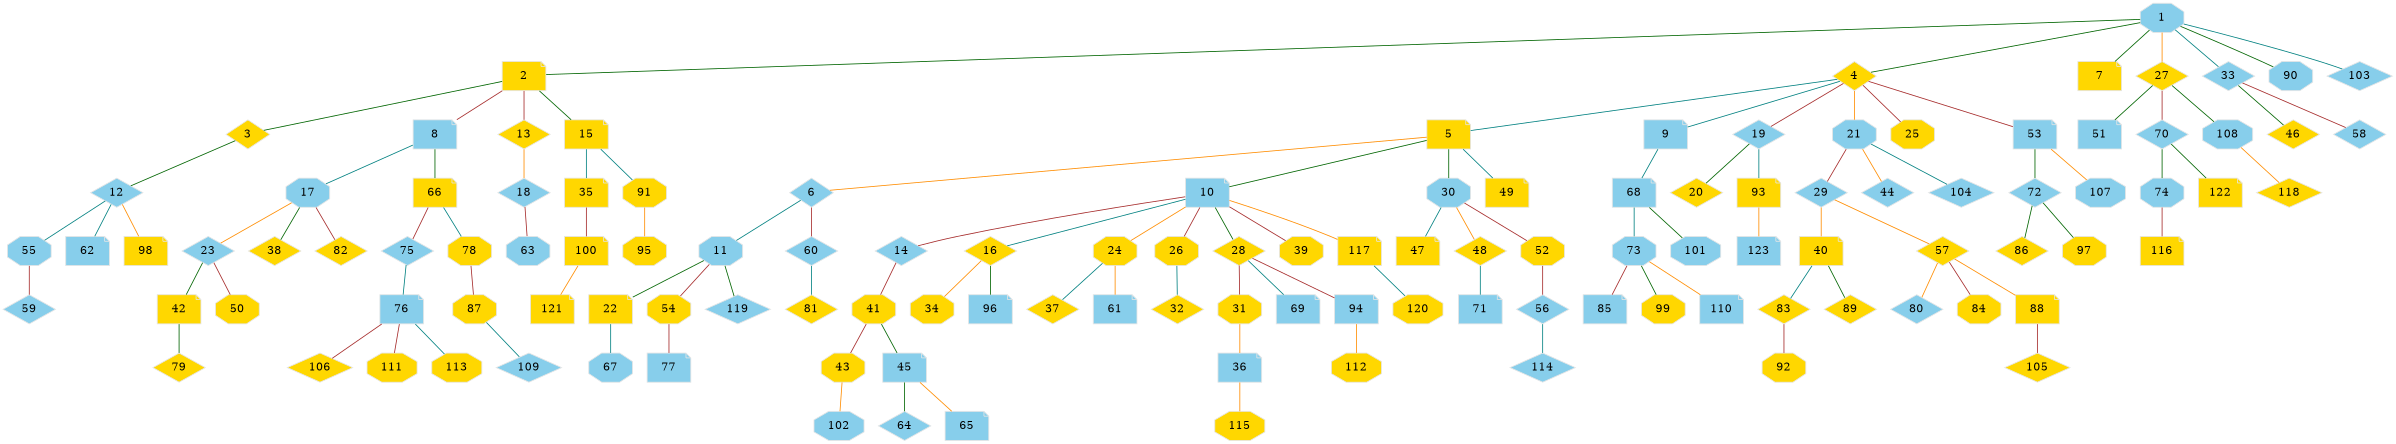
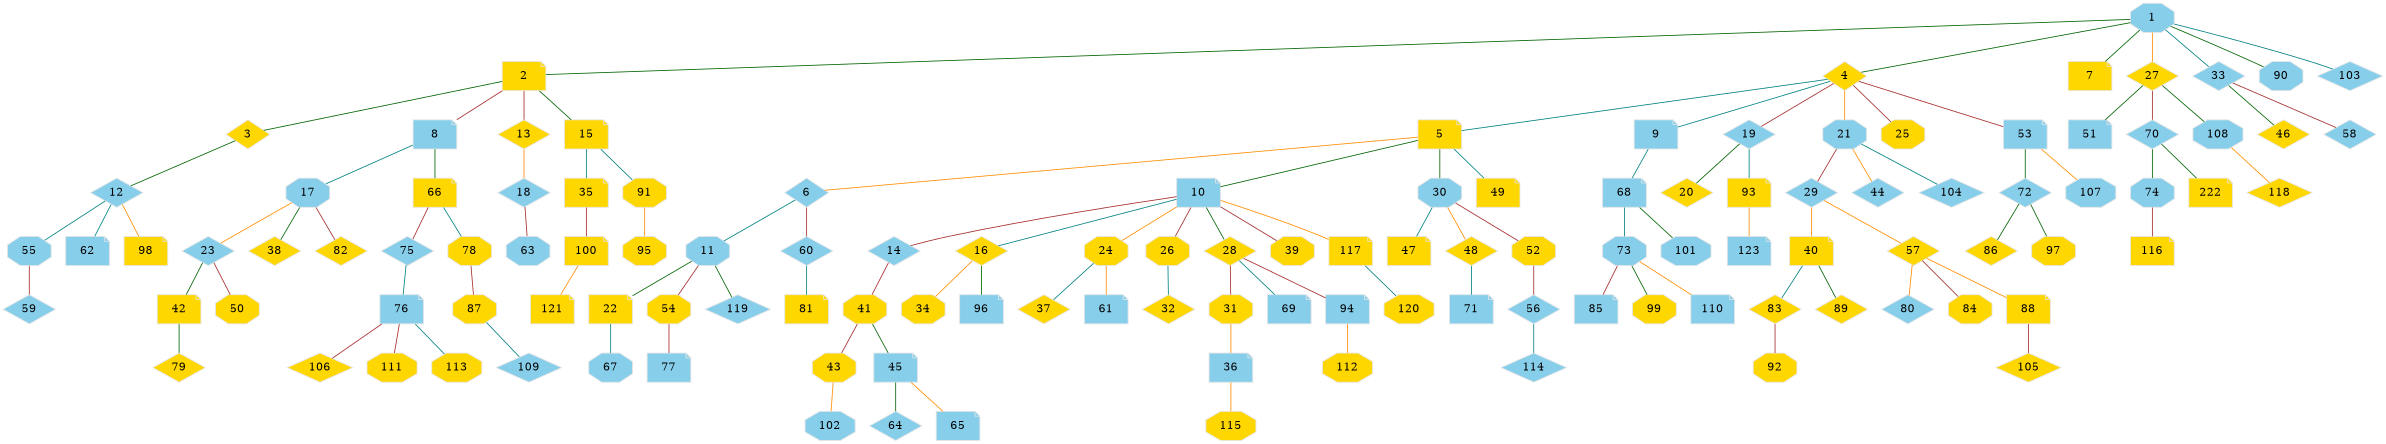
(2220, 193) -> (2211, 193)
(811, 309) -> (807, 309)
